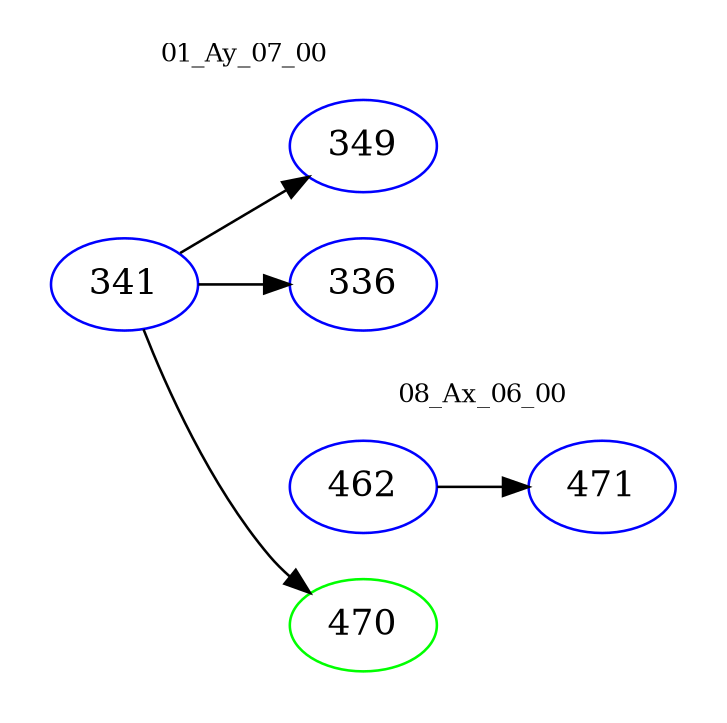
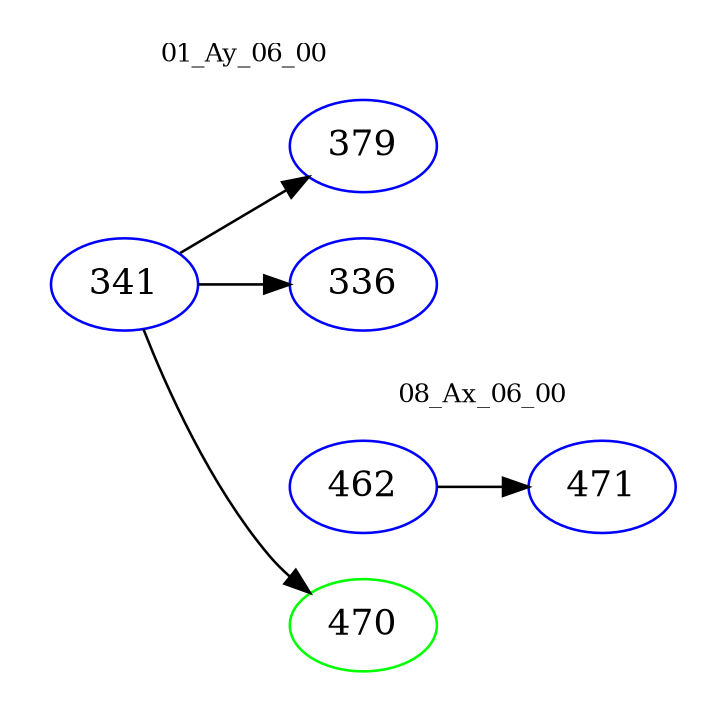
(244, 55) -> (244, 55)
(363, 146) -> (363, 146)
